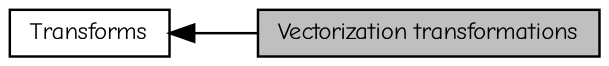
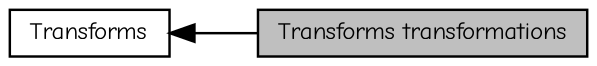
(429, 33) -> (423, 33)
